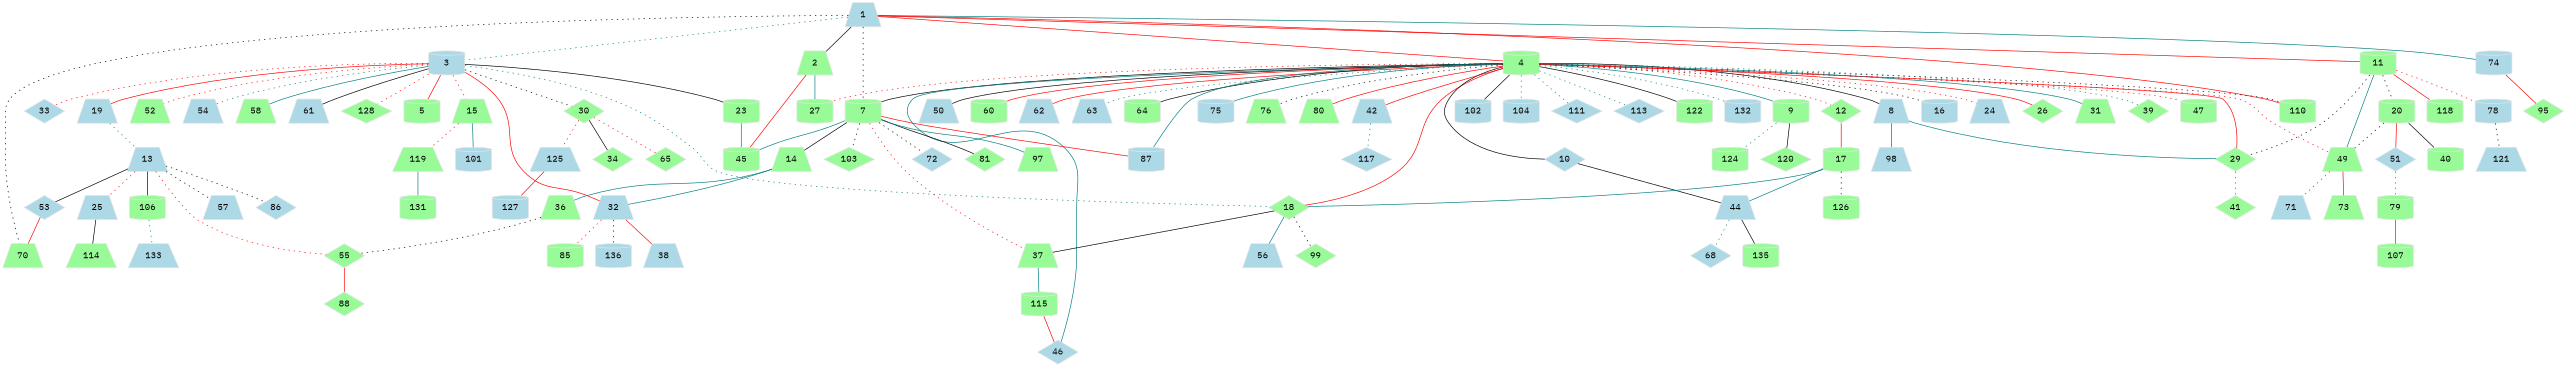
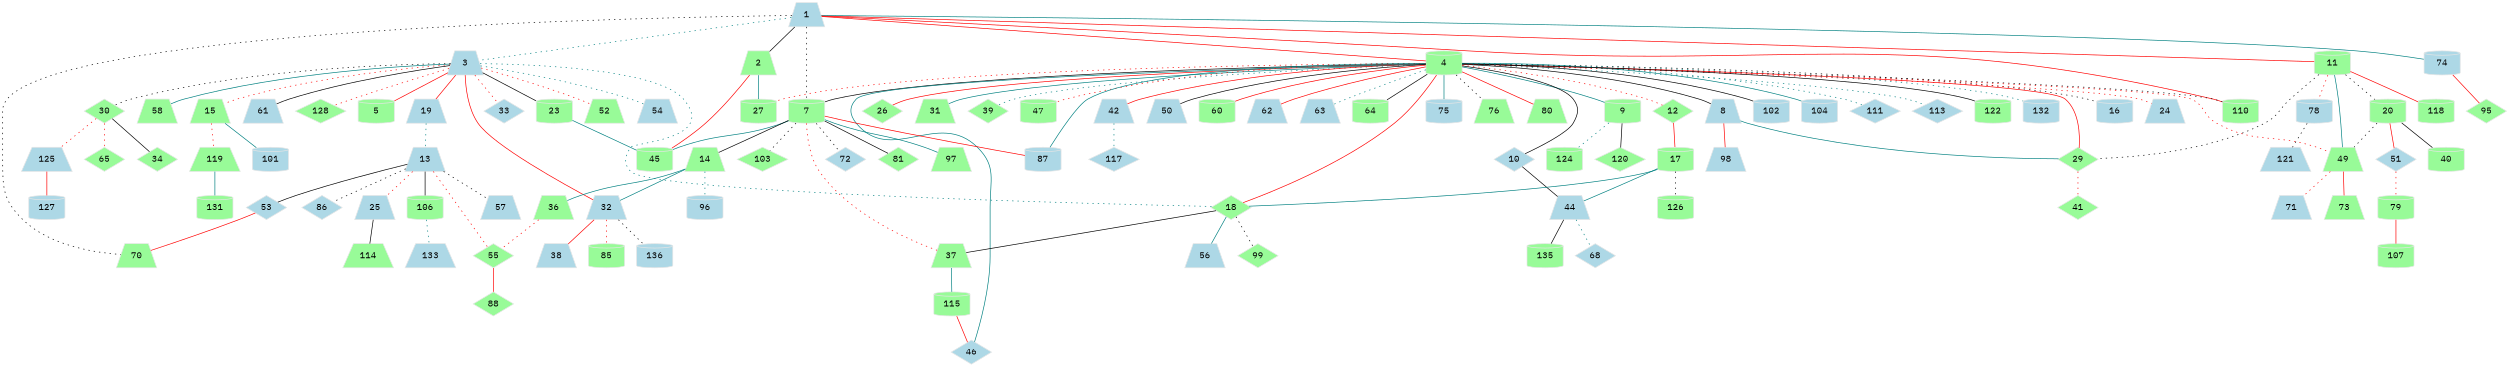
(447, 63) -> (465, 63)
(1521, 87) -> (1633, 71)
none -> (705, 208)
(452, 239) -> (520, 234)
